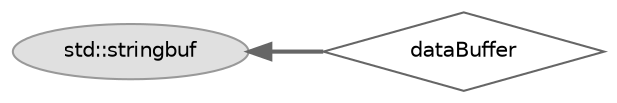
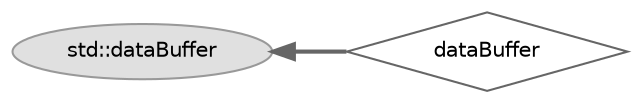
(131, 52) -> (142, 52)
